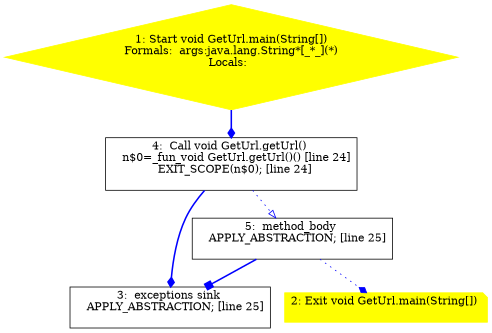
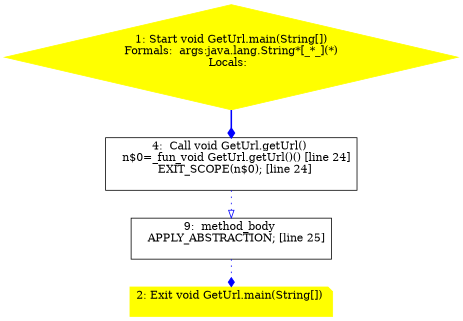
(292, 239) -> (231, 239)
(170, 308) -> none
